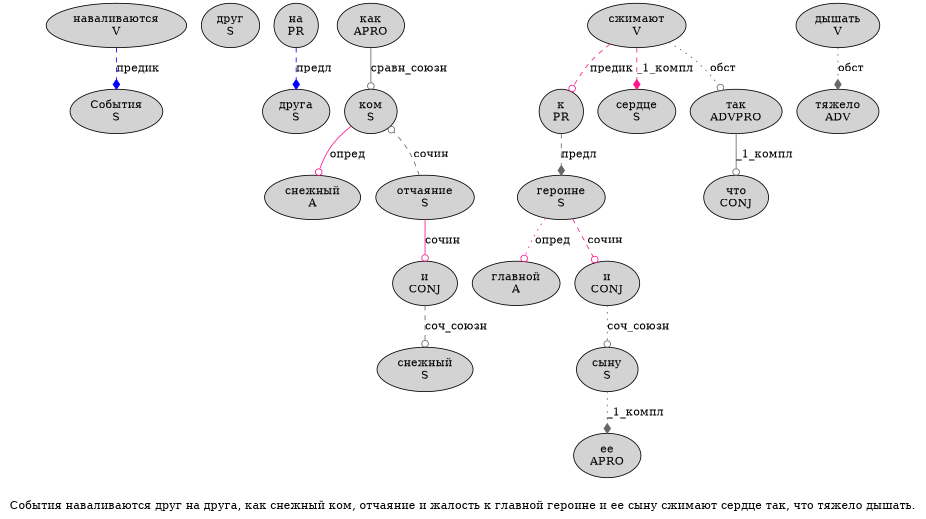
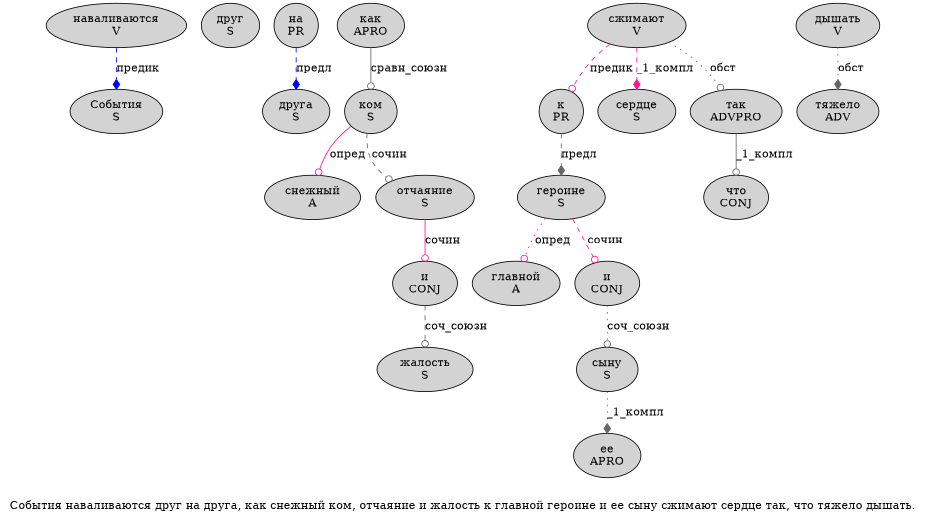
(409, 152) -> (370, 158)
(425, 369) -> (425, 369)
